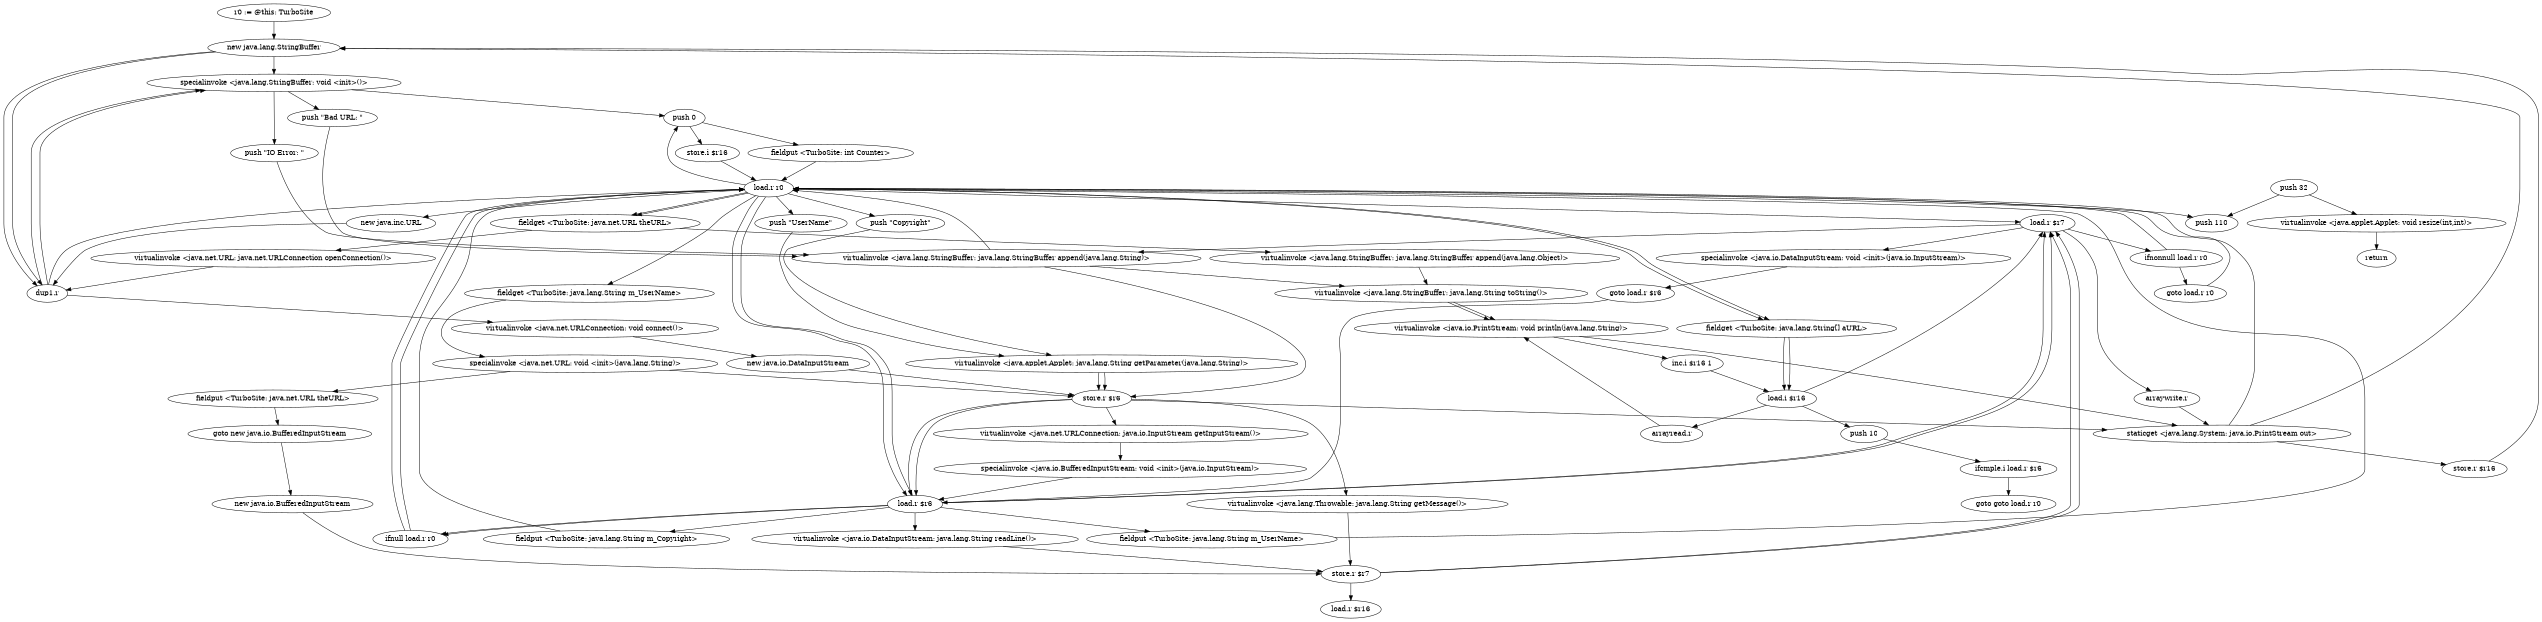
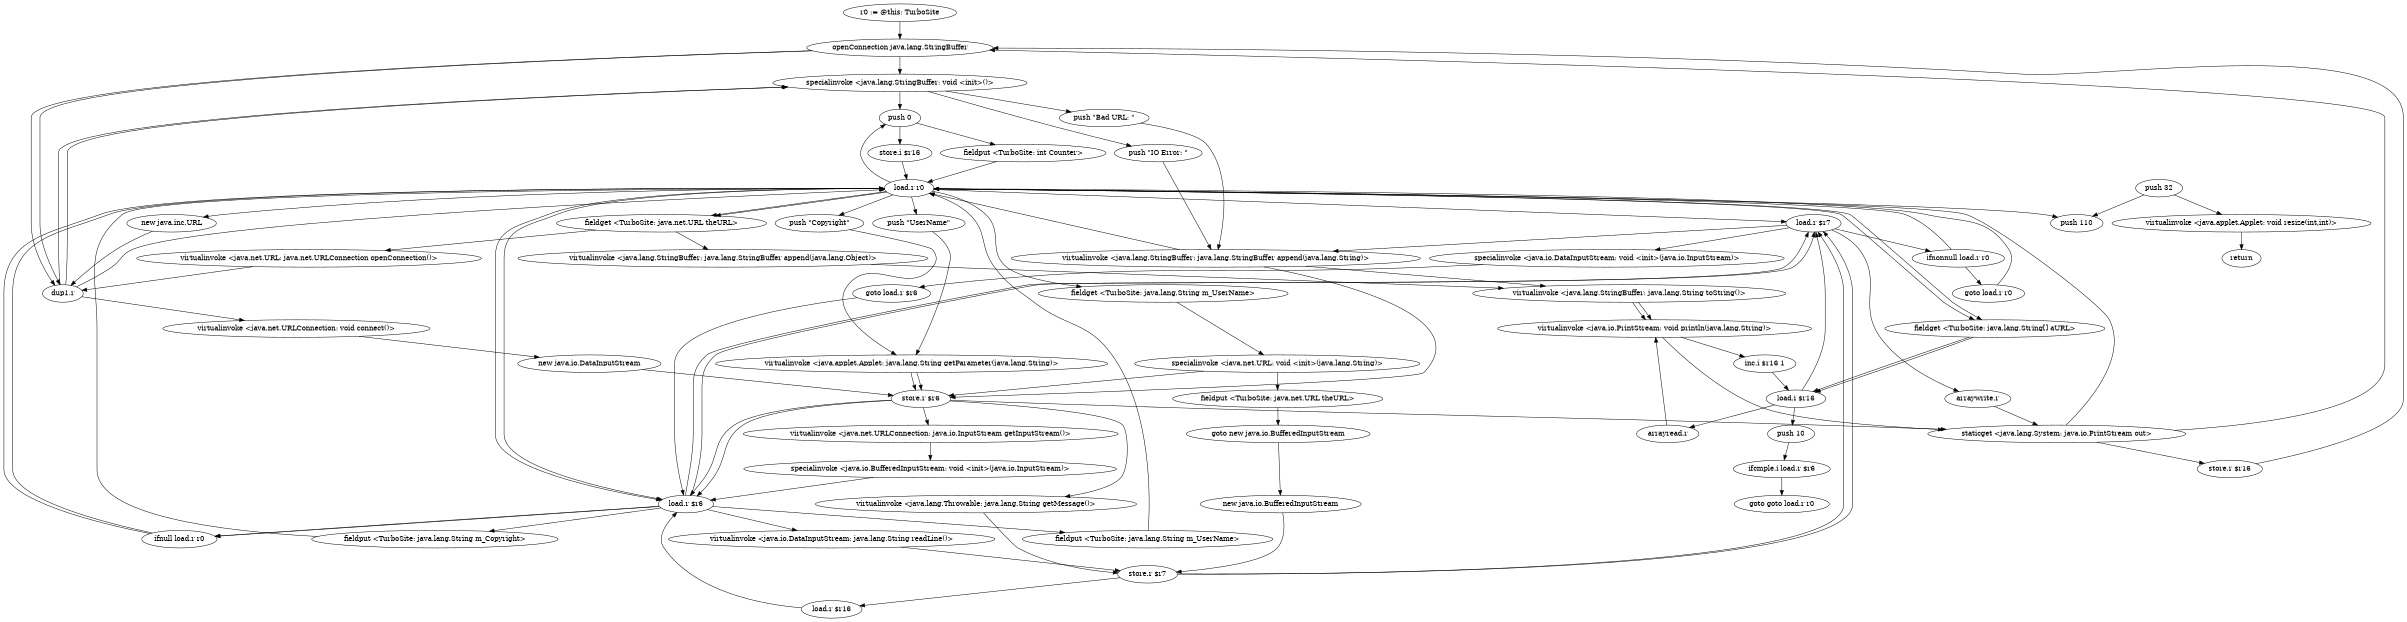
(274, 48) -> (900, 48)
none -> (710, 585)
